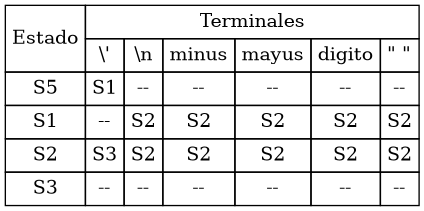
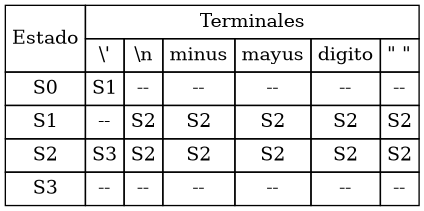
(45, 88) -> (45, 88)
